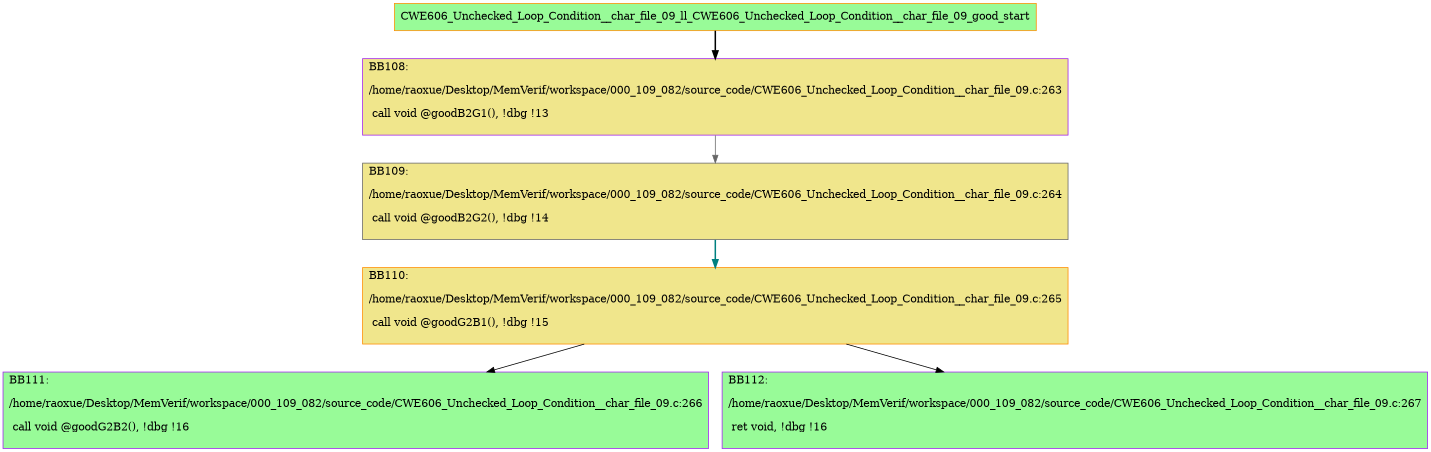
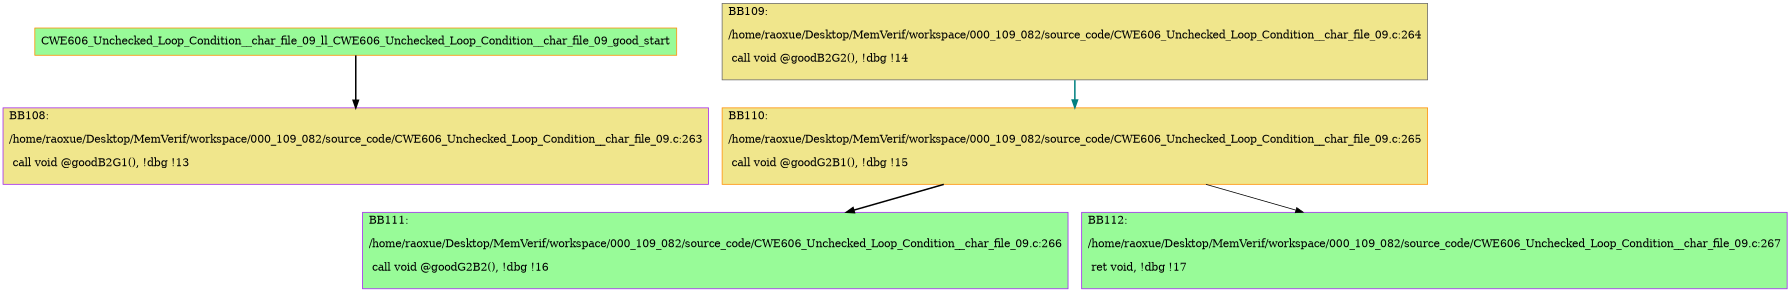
(715, 145) -> none
(539, 357) -> (899, 197)
(778, 427) -> (1137, 268)
